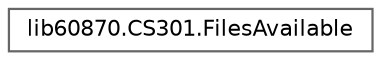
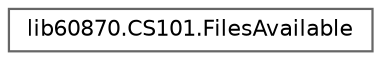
(191, 30) -> (191, 30)
